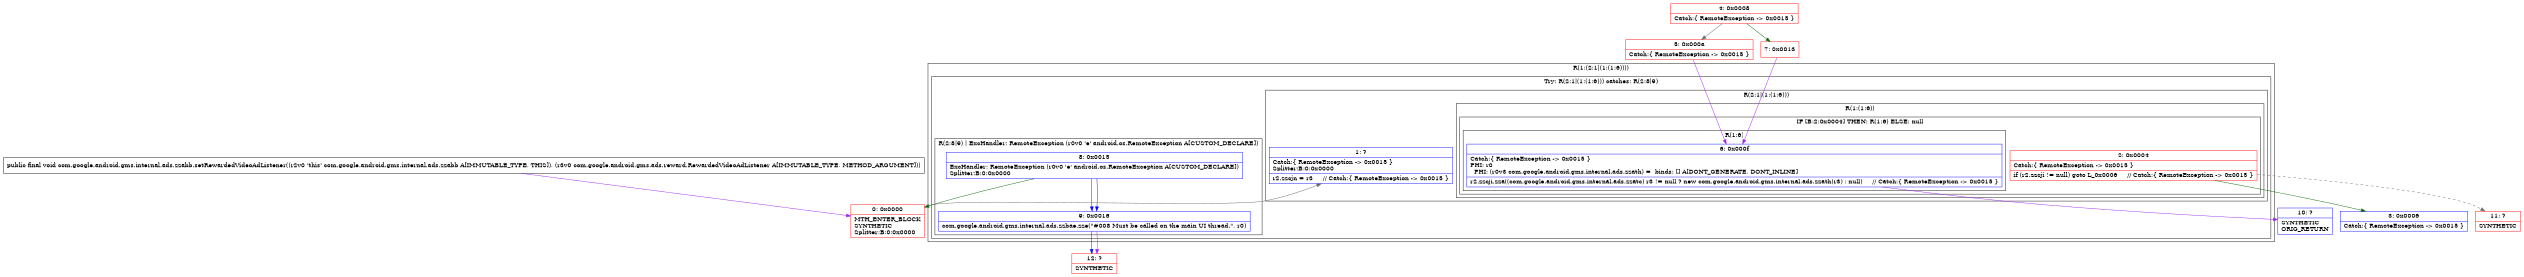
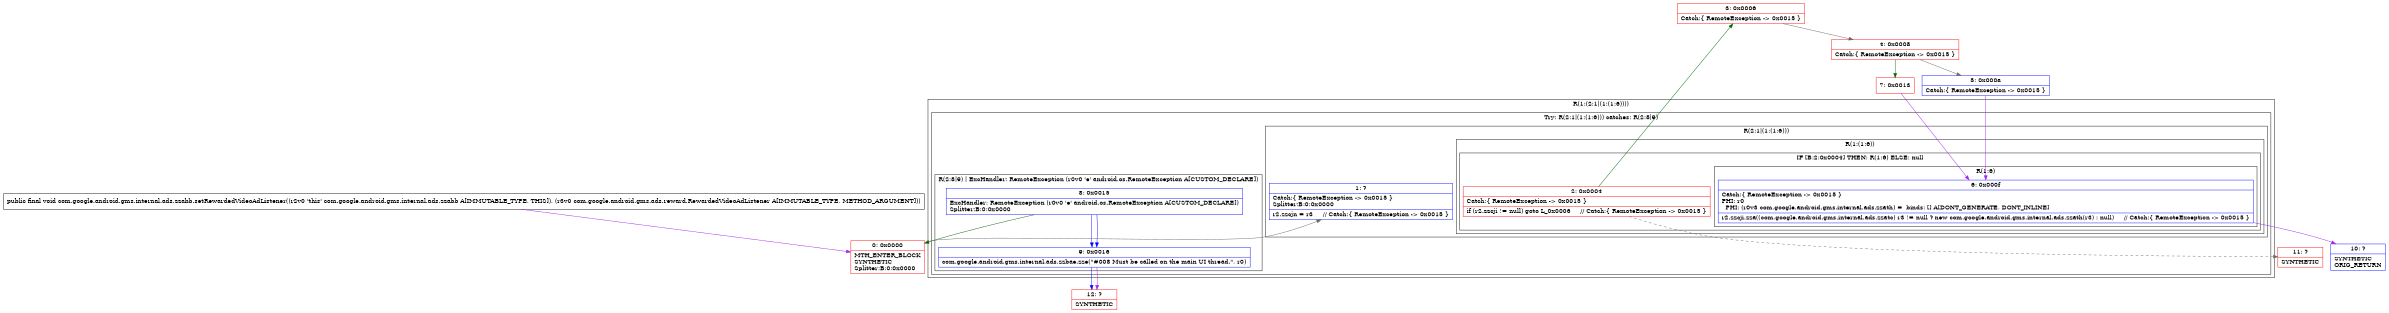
none -> (1816, 31)
(1689, 50) -> (1986, 86)
(2404, 221) -> (1741, 14)
